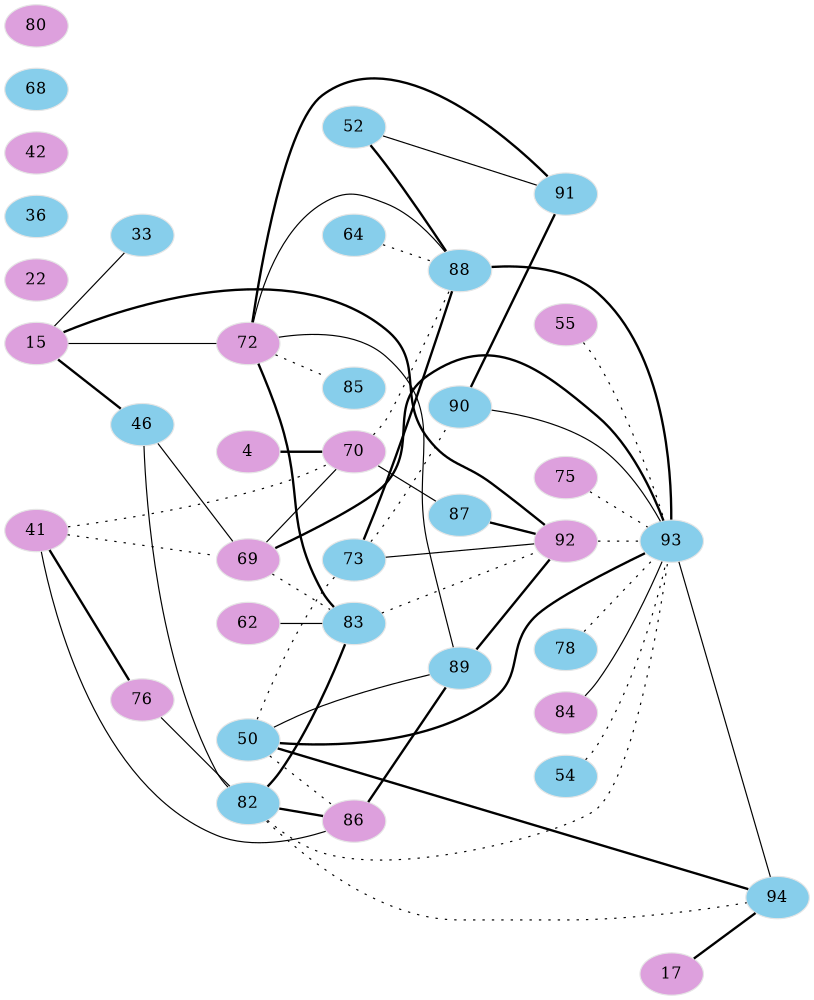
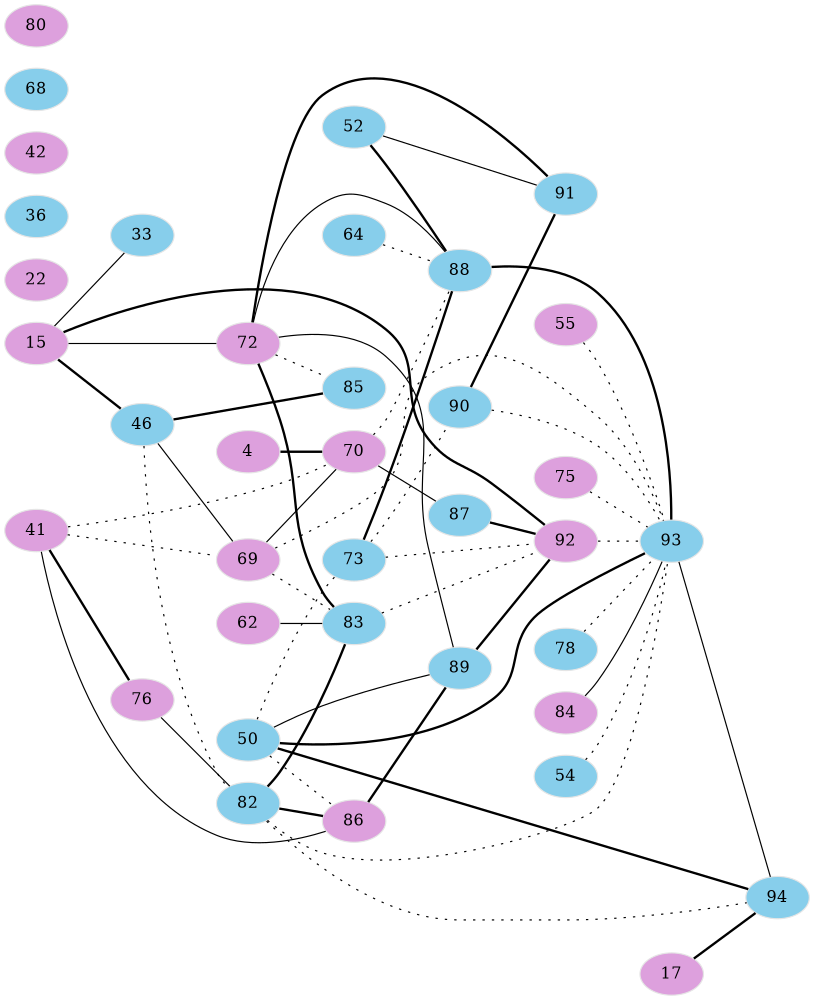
(458, 361) -> (458, 361)
none -> (248, 406)
(592, 442) -> (592, 442)
(460, 551) -> (460, 551)
(166, 622) -> (166, 622)
